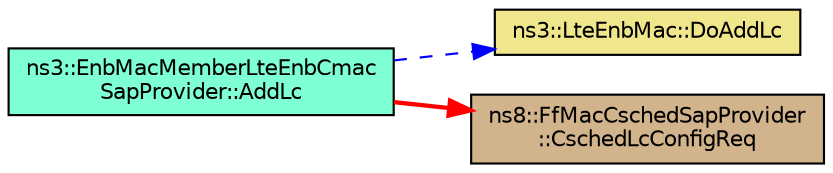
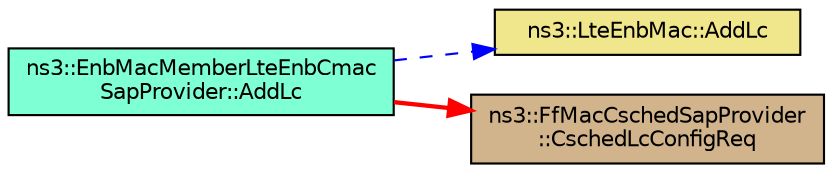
(648, 32) -> (648, 32)
(648, 129) -> (648, 129)
